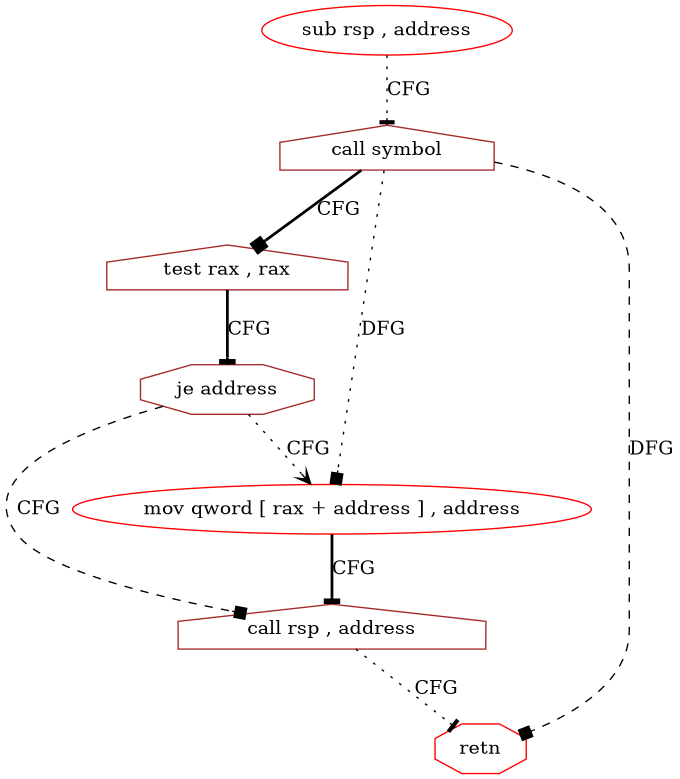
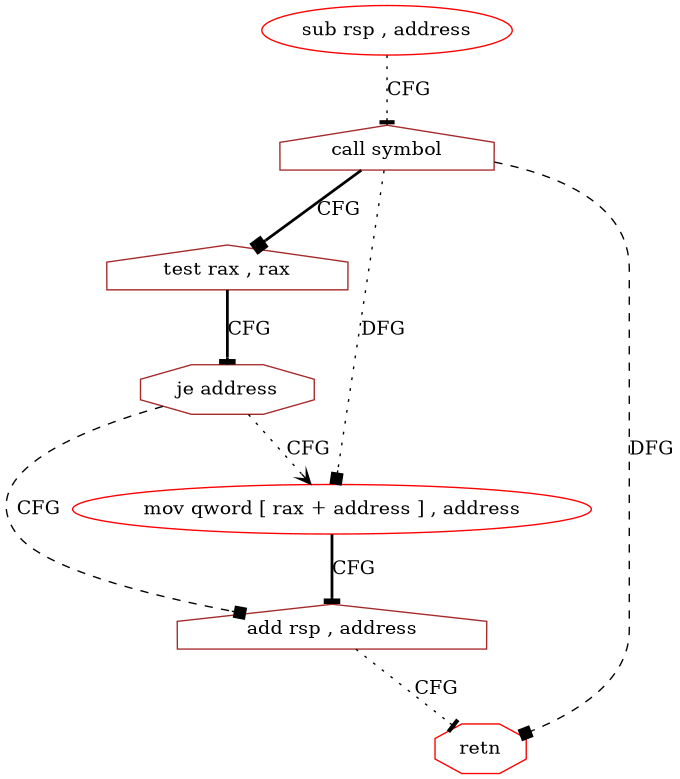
(332, 629) -> (332, 629)
